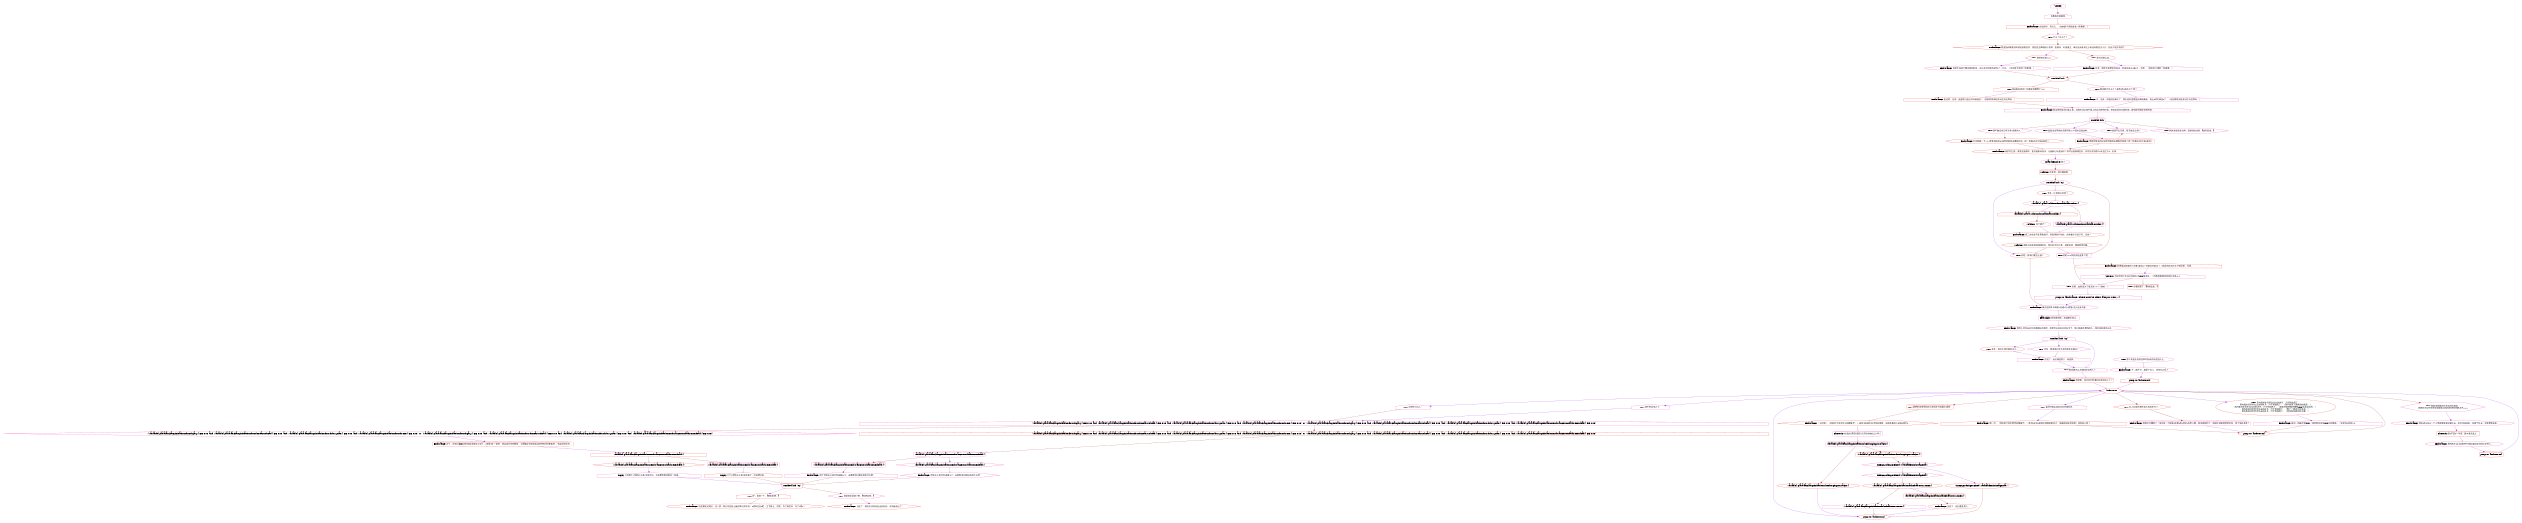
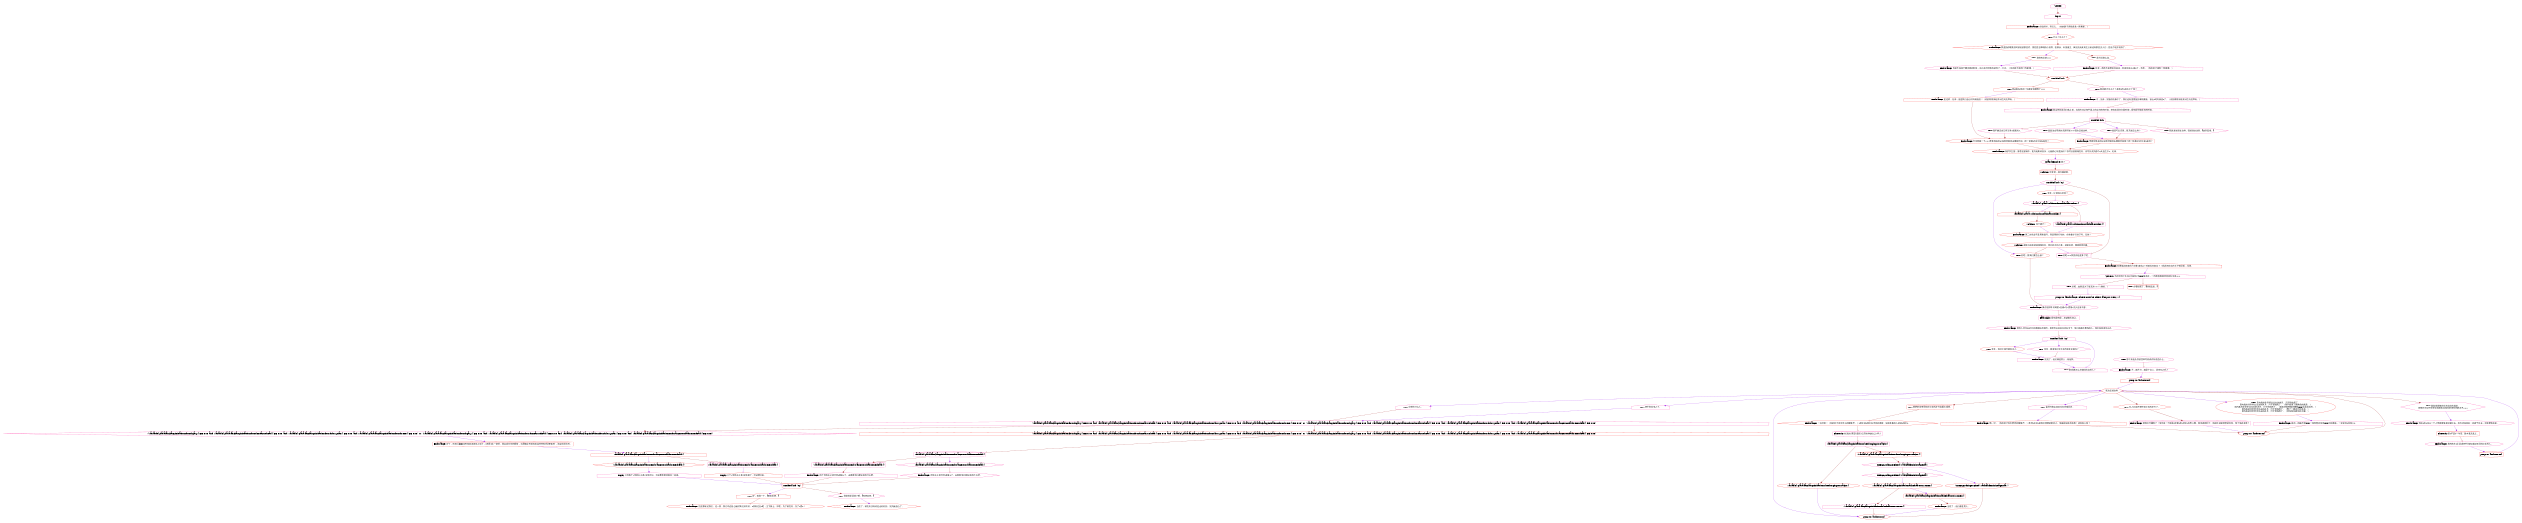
(2058, 16) -> (2058, 16)
(2034, 105) -> (1972, 124)
(2120, 137) -> (2119, 135)
(2076, 272) -> (2111, 261)
(2088, 380) -> none
(2112, 391) -> (2112, 391)
